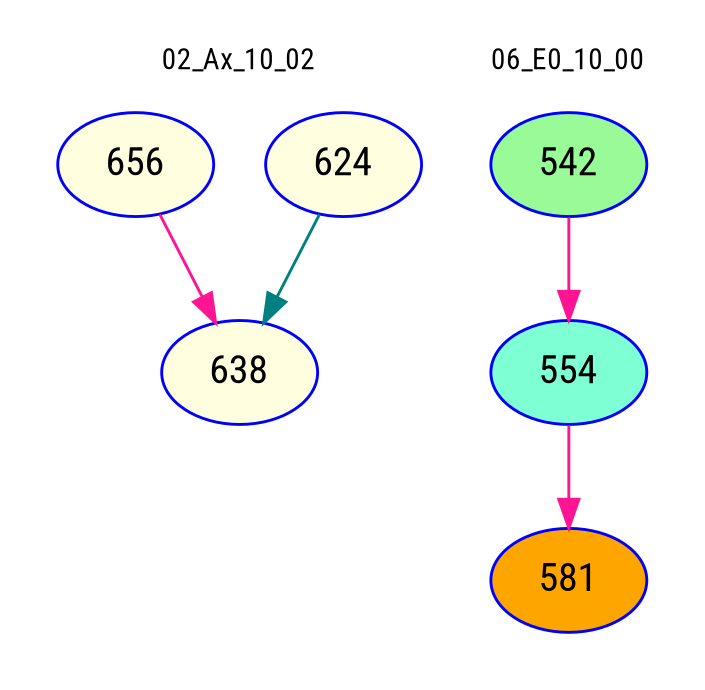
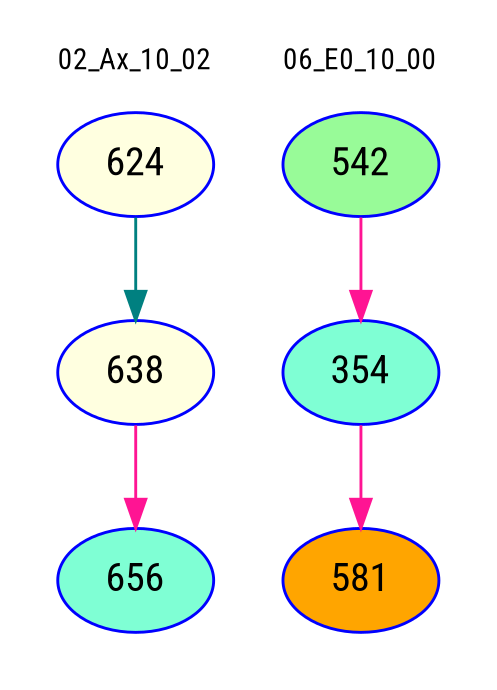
(136, 165) -> (136, 580)
(181, 256) -> (136, 462)
(569, 372) -> (361, 372)
